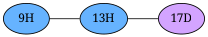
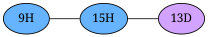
(104, 19) -> (104, 19)
(182, 19) -> (182, 19)
